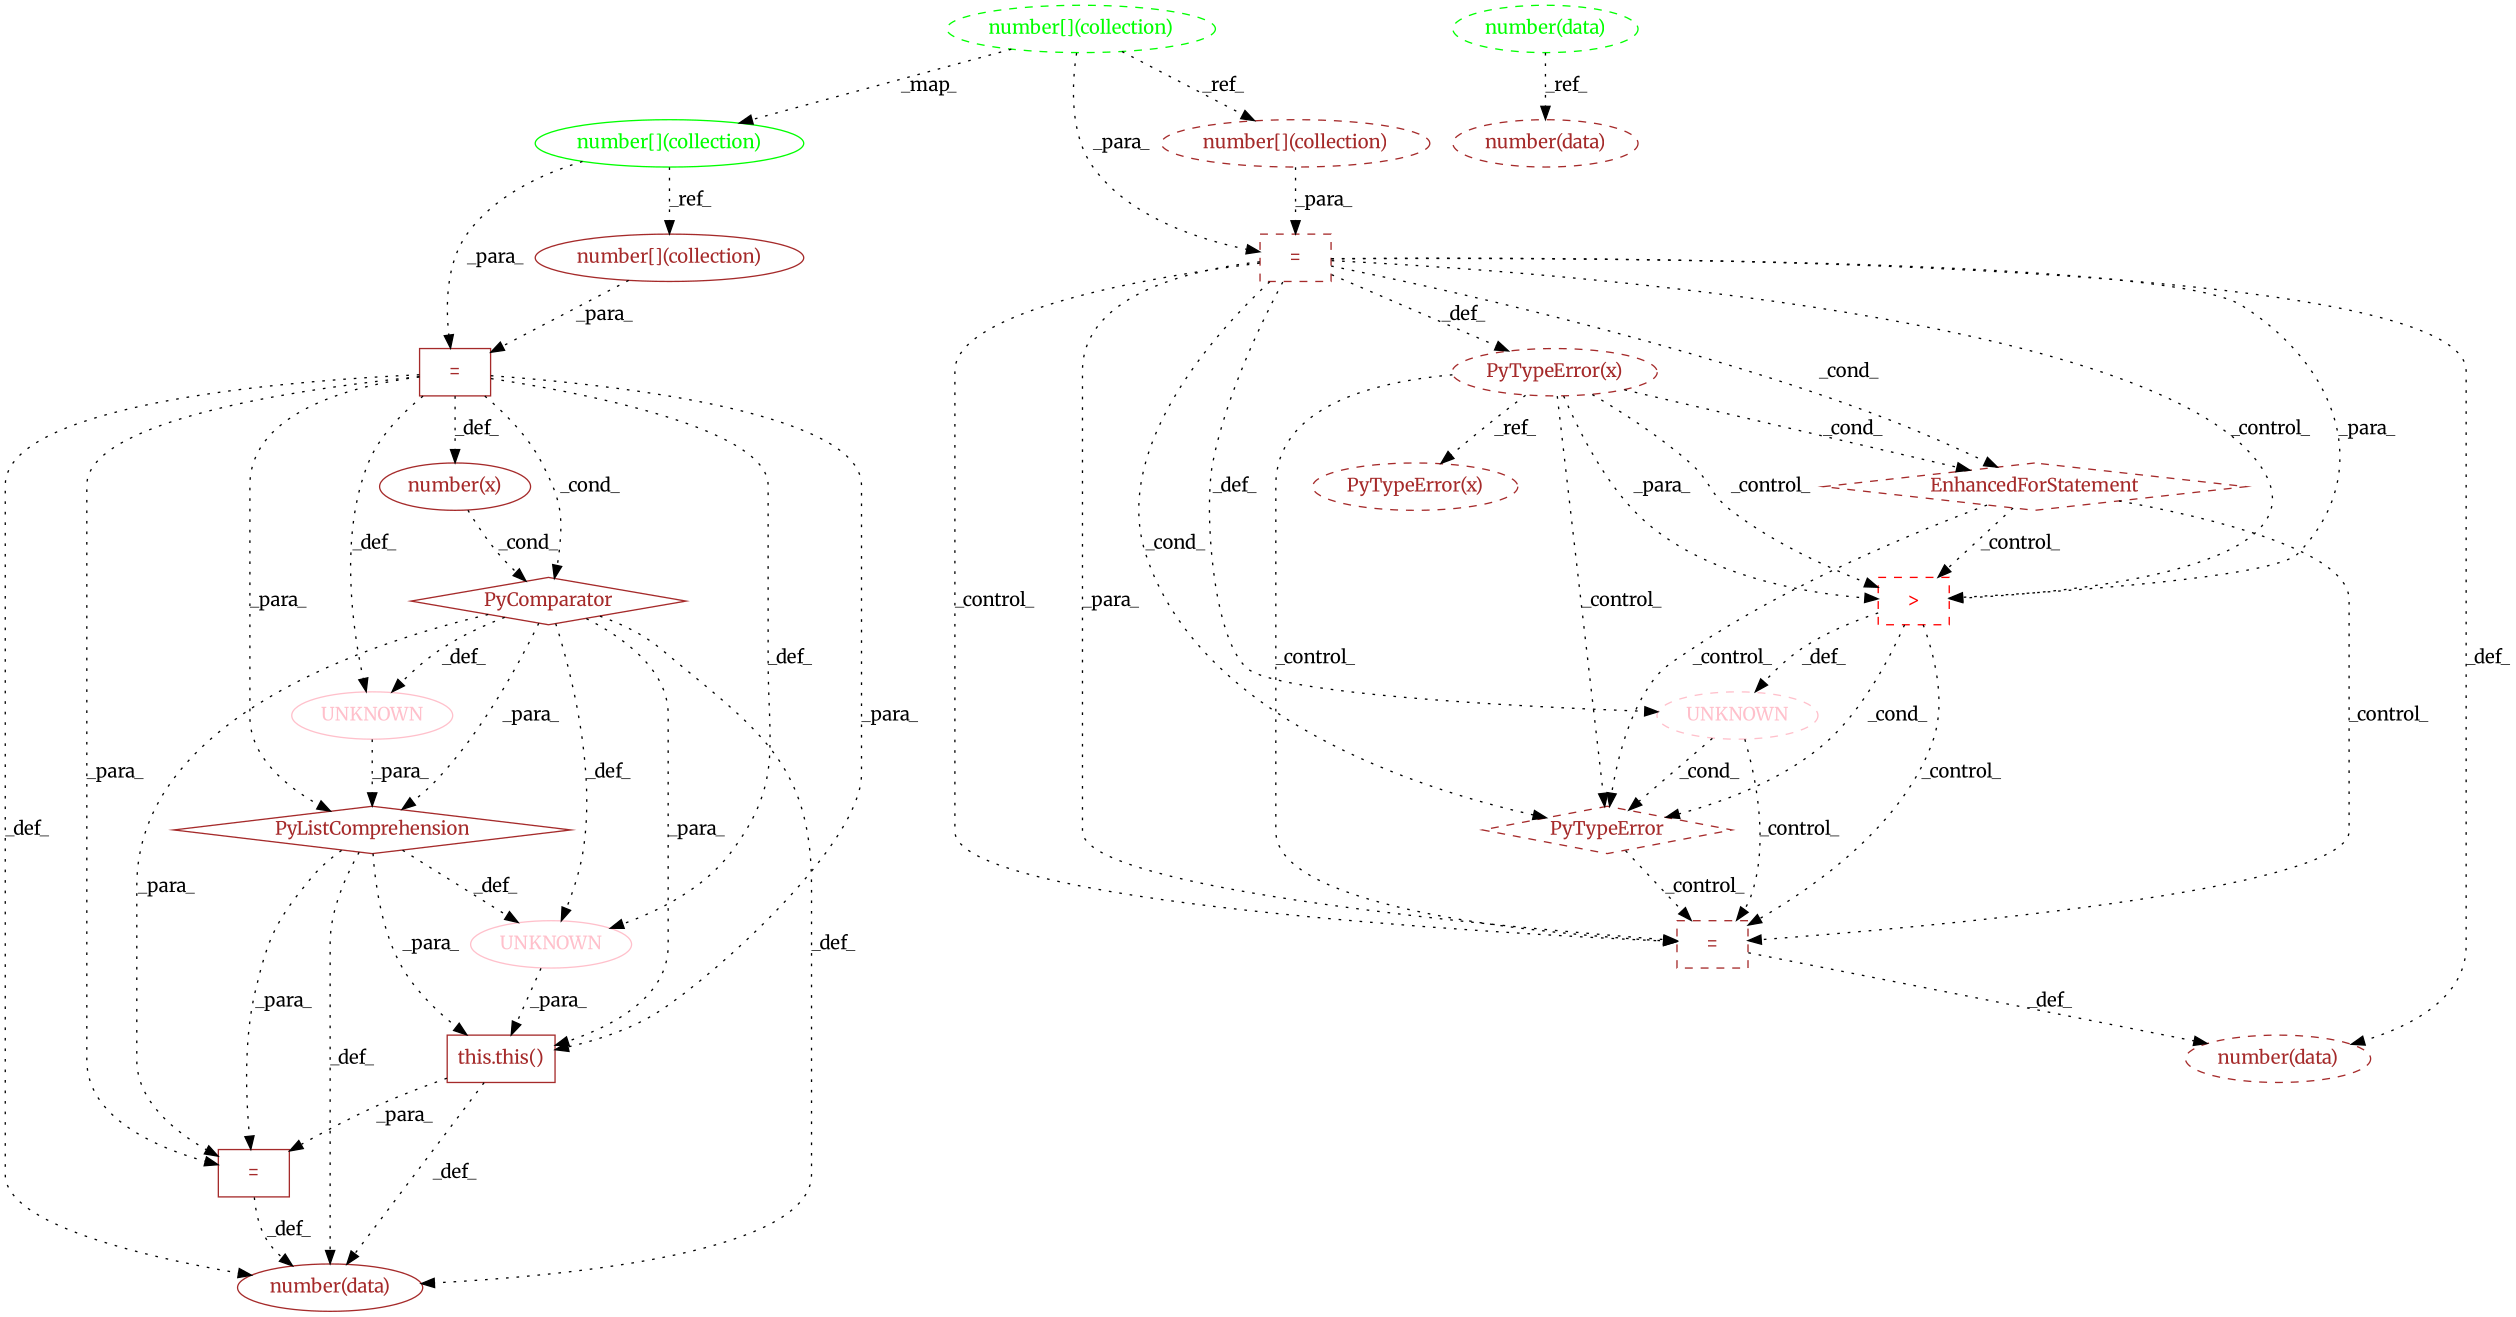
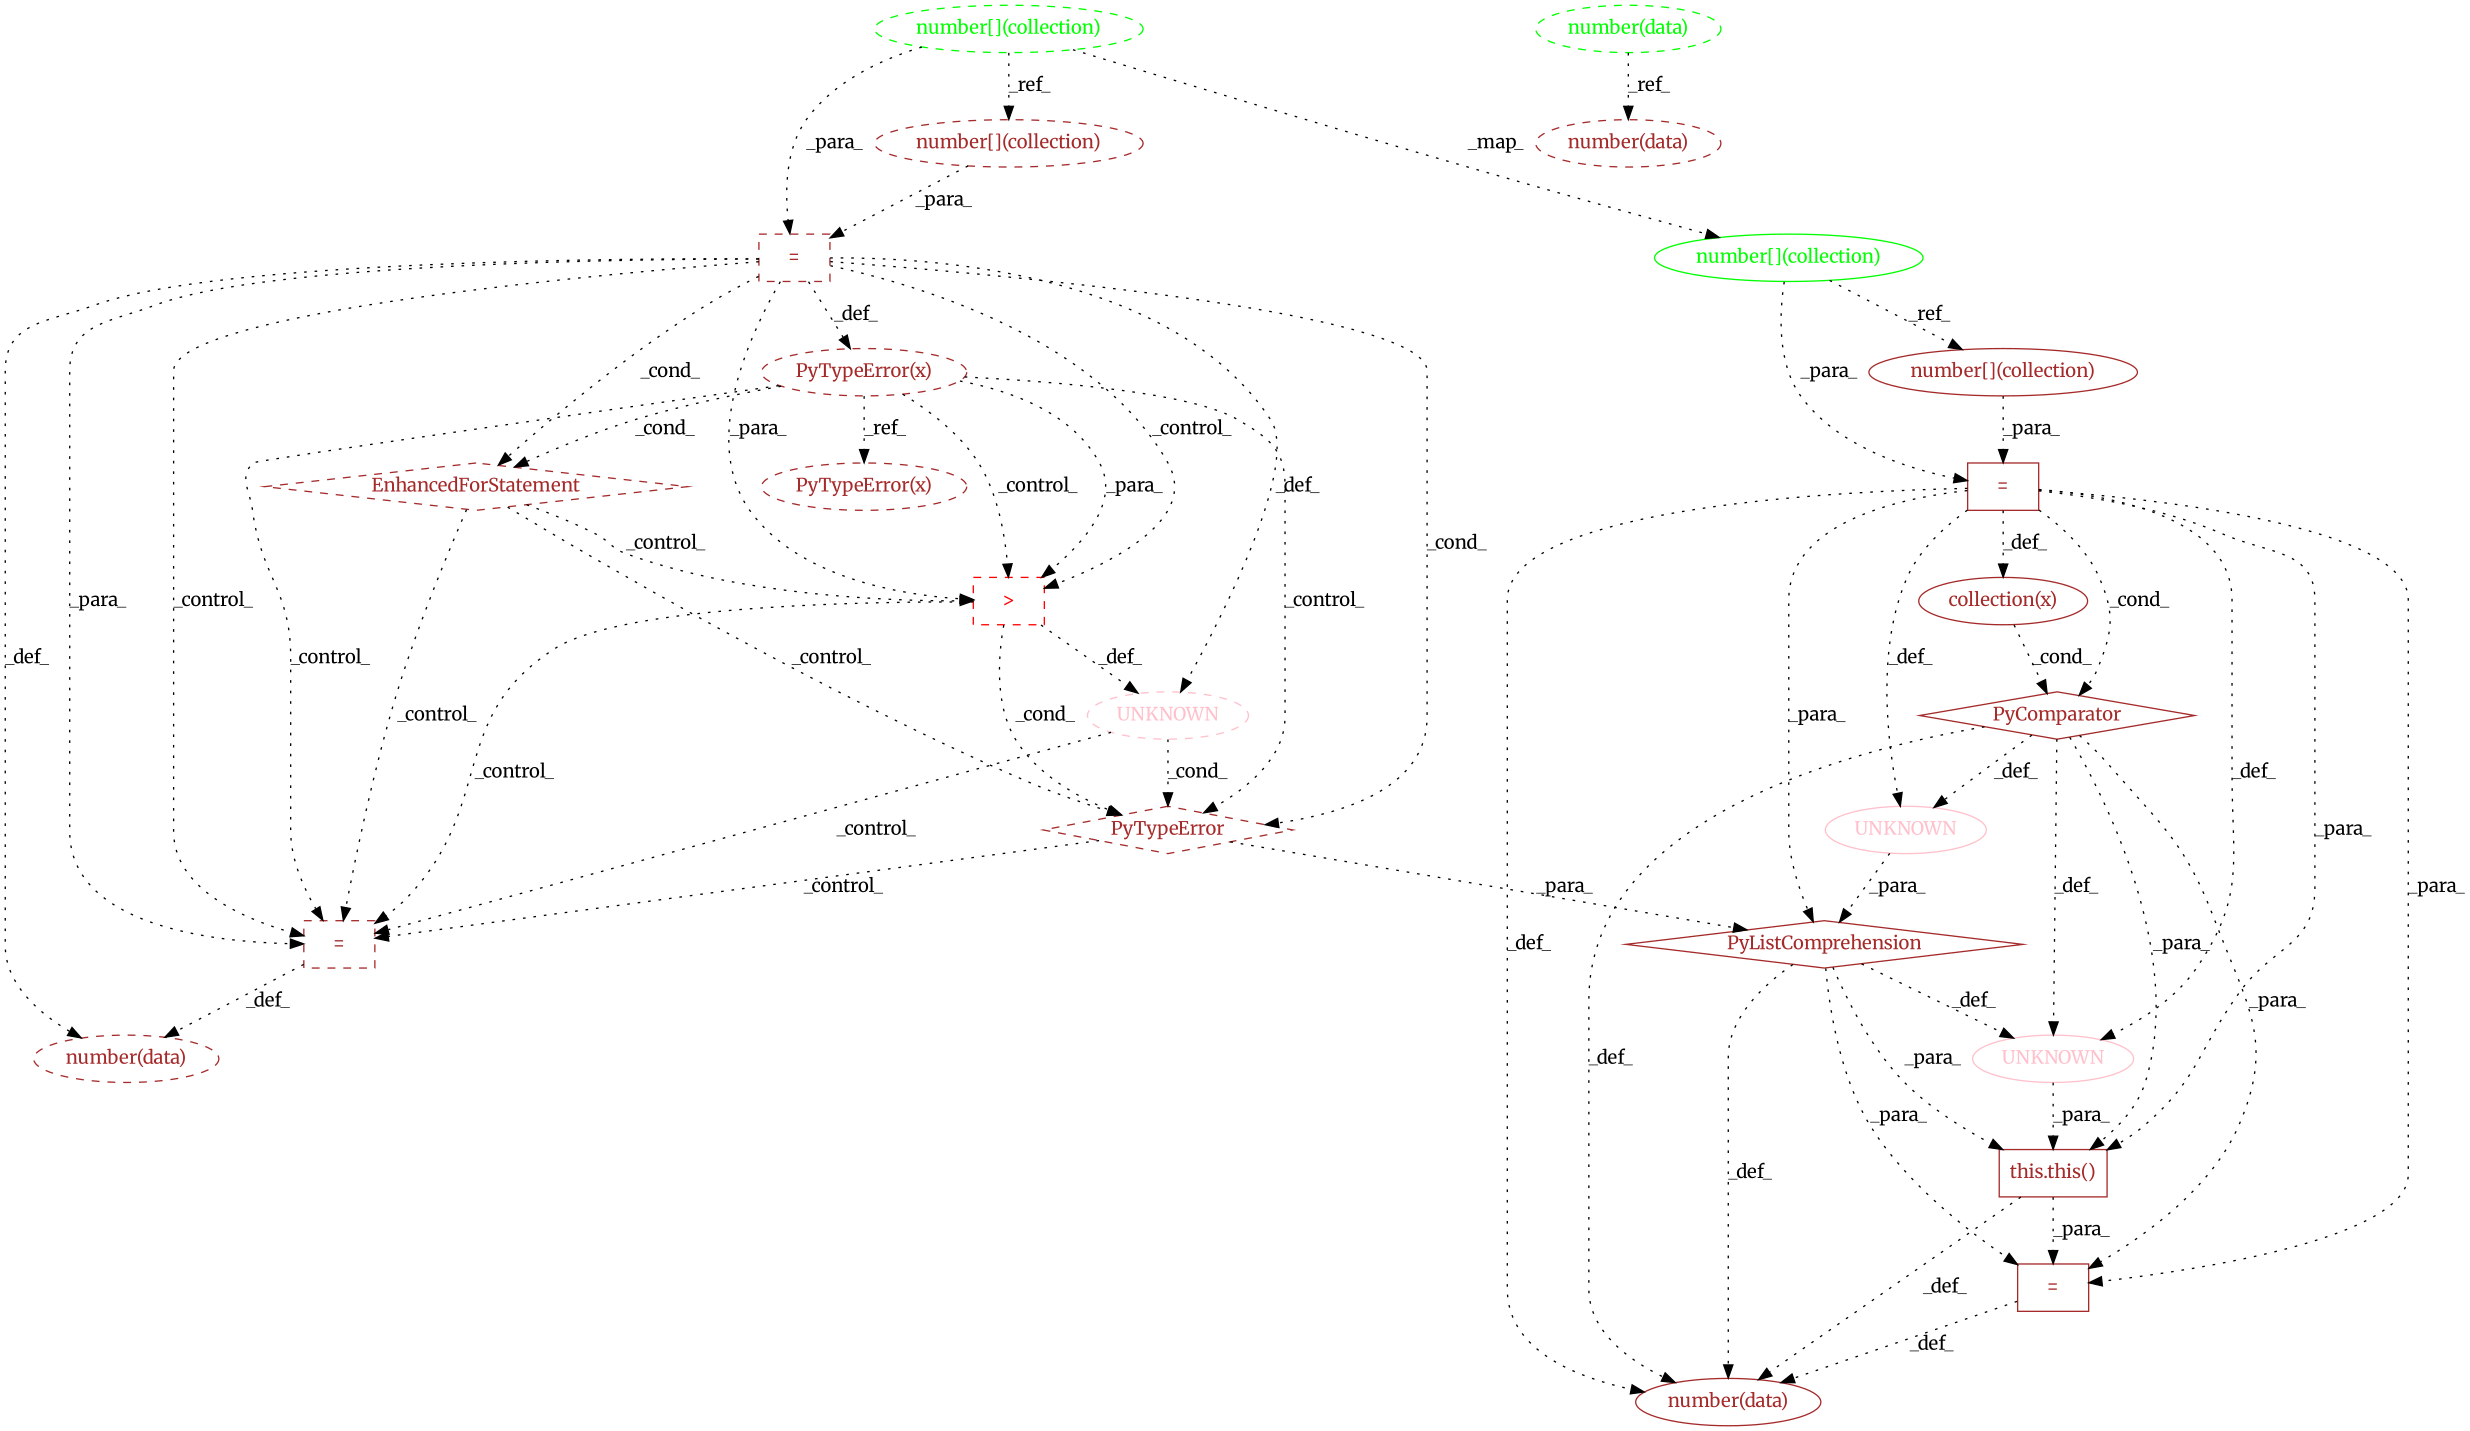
(455, 487) -> (2003, 601)
(485, 719) -> (1482, 885)
